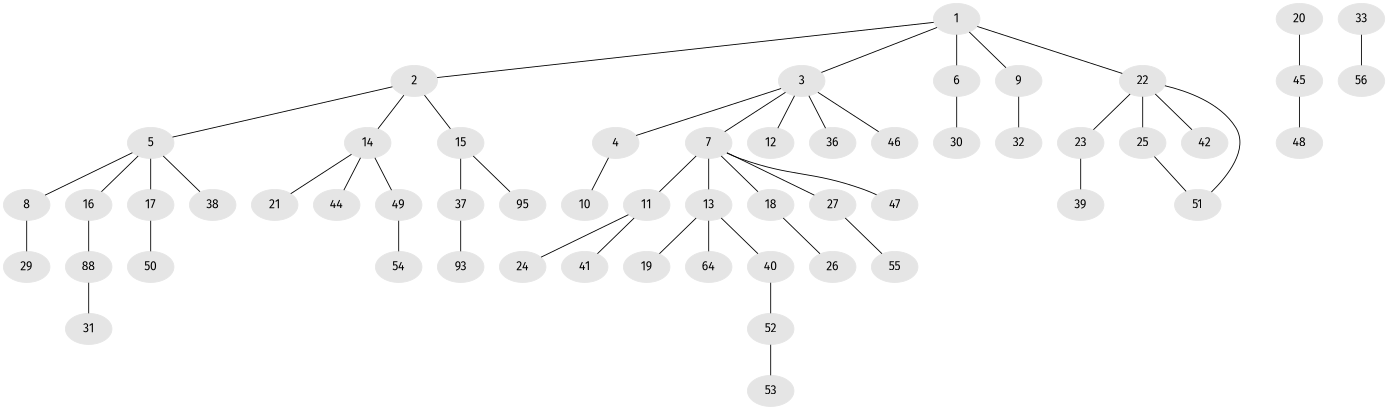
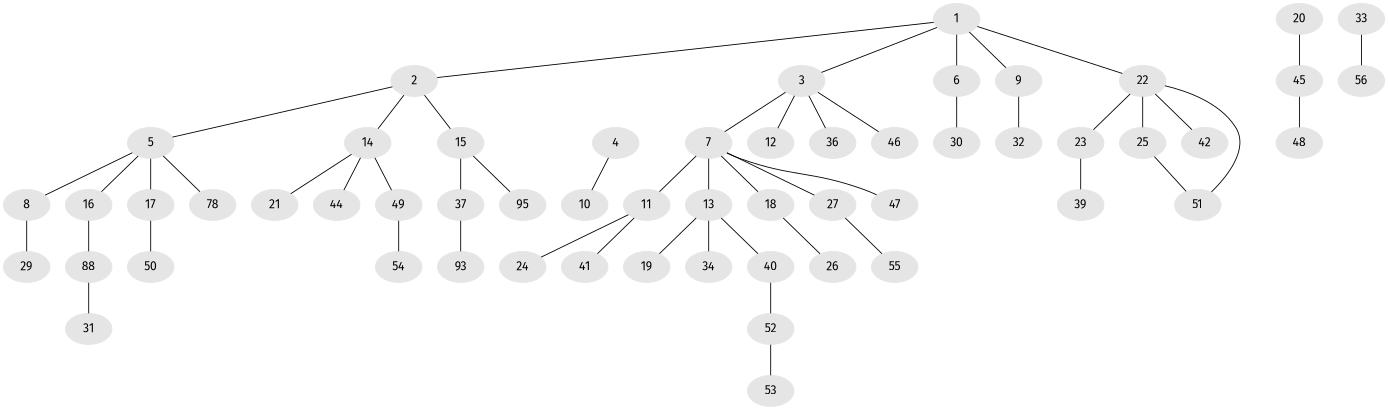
(709, 112) -> none
(213, 205) -> (213, 205)
(709, 267) -> (709, 267)
